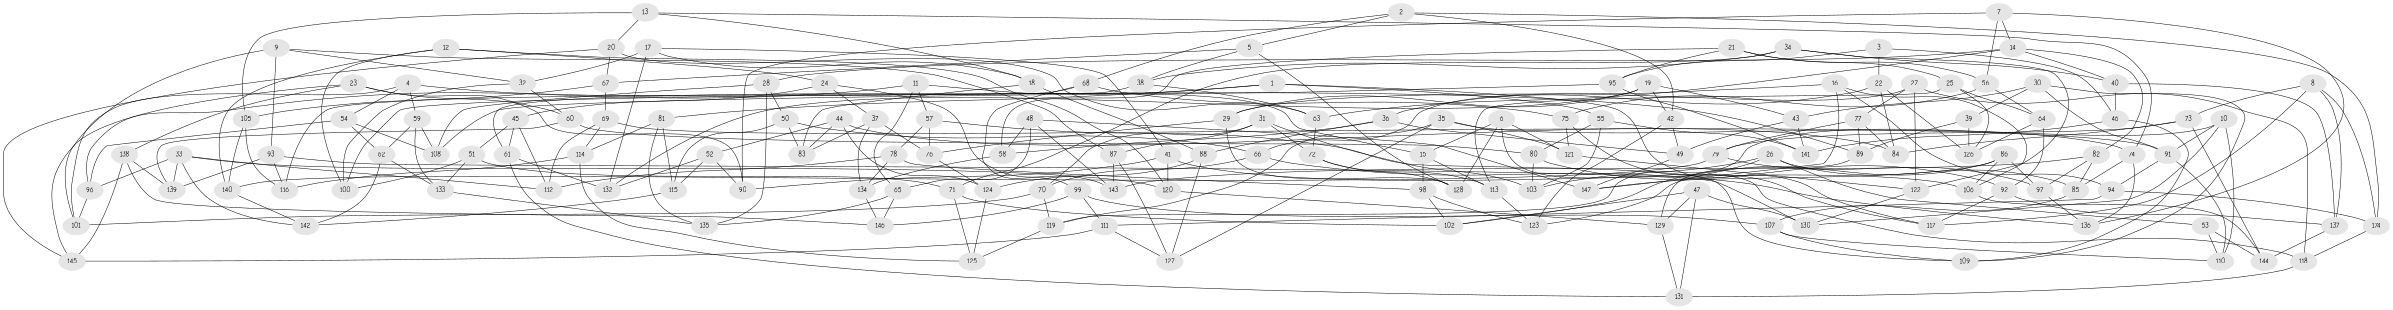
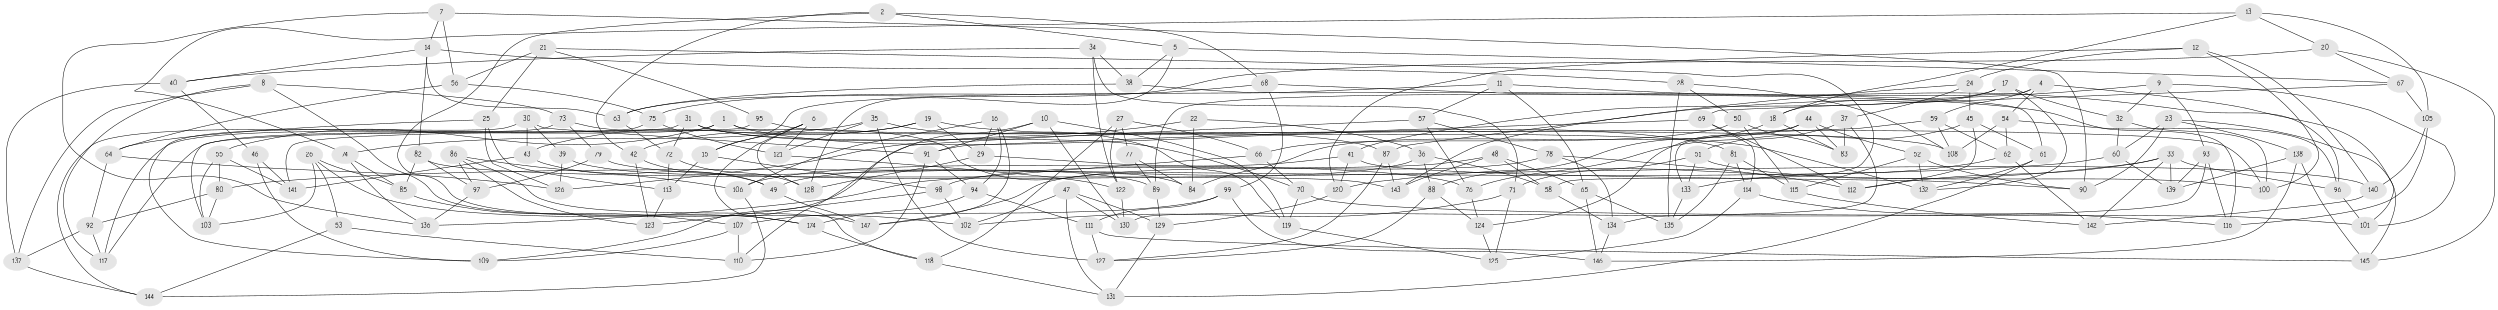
(1879, 48) -> none
(1780, 135) -> none
